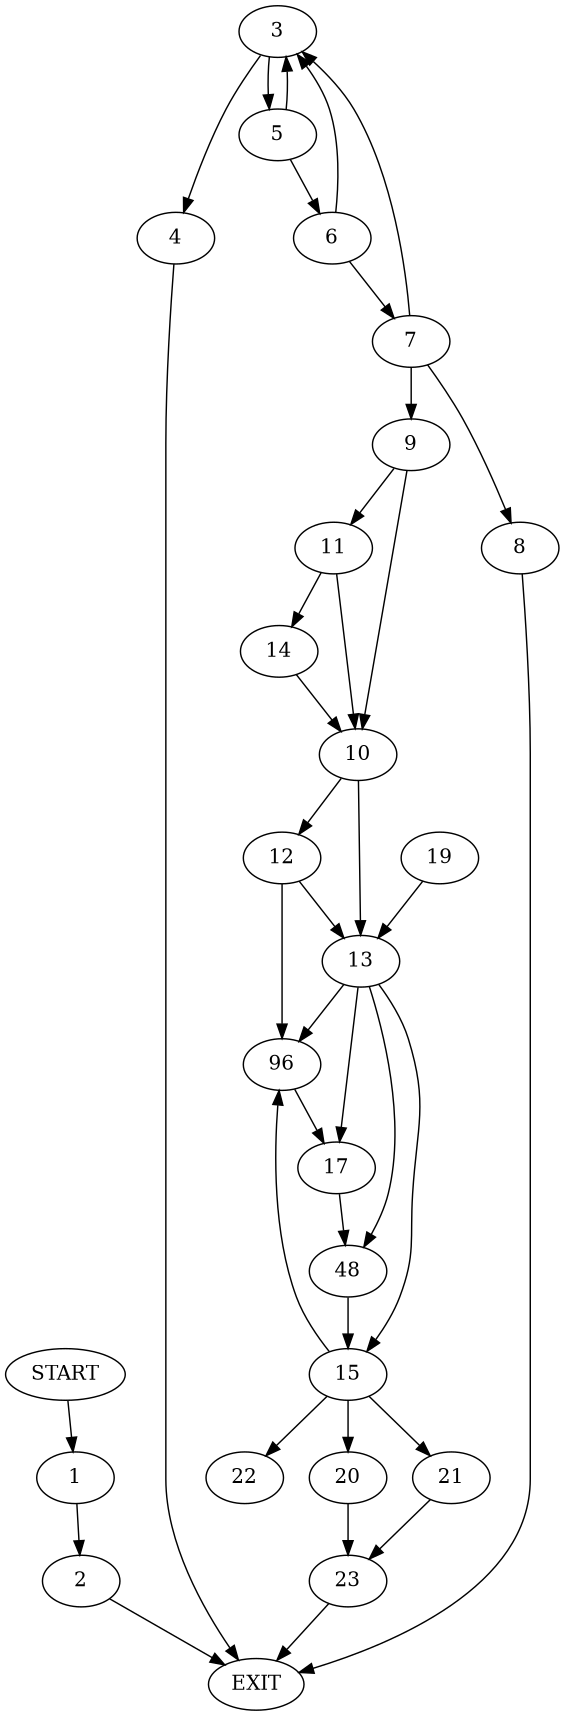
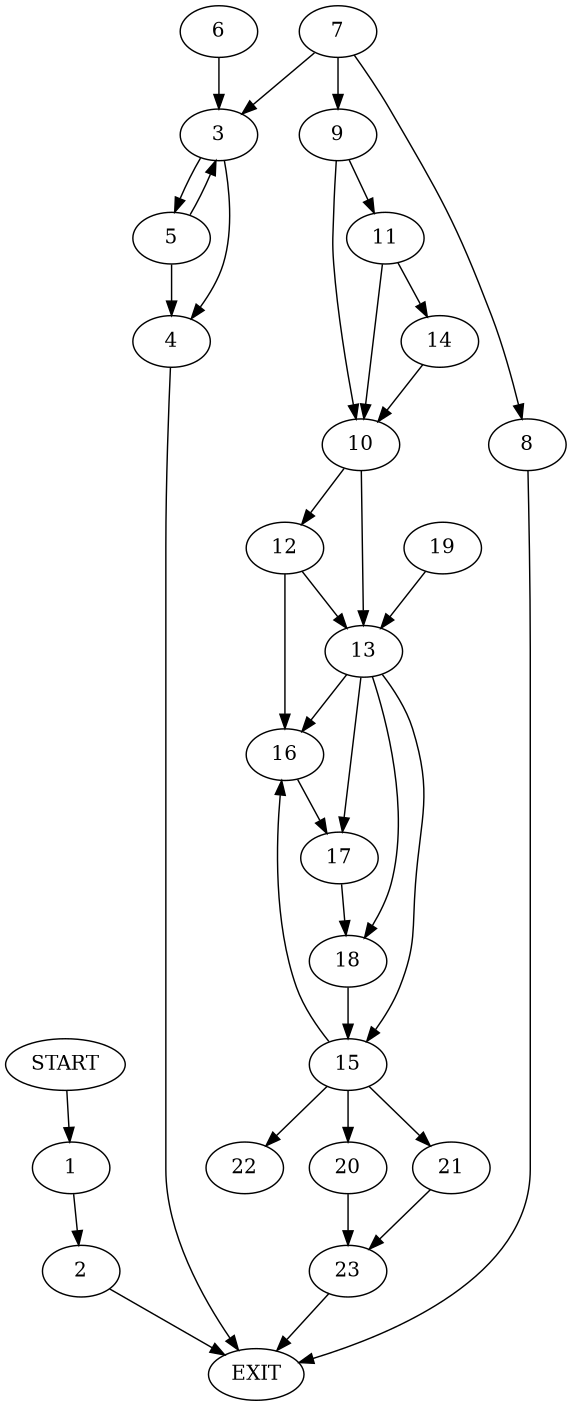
(302, 180) -> (172, 283)
(367, 284) -> none
(282, 1065) -> (285, 755)
(348, 1271) -> (348, 961)
